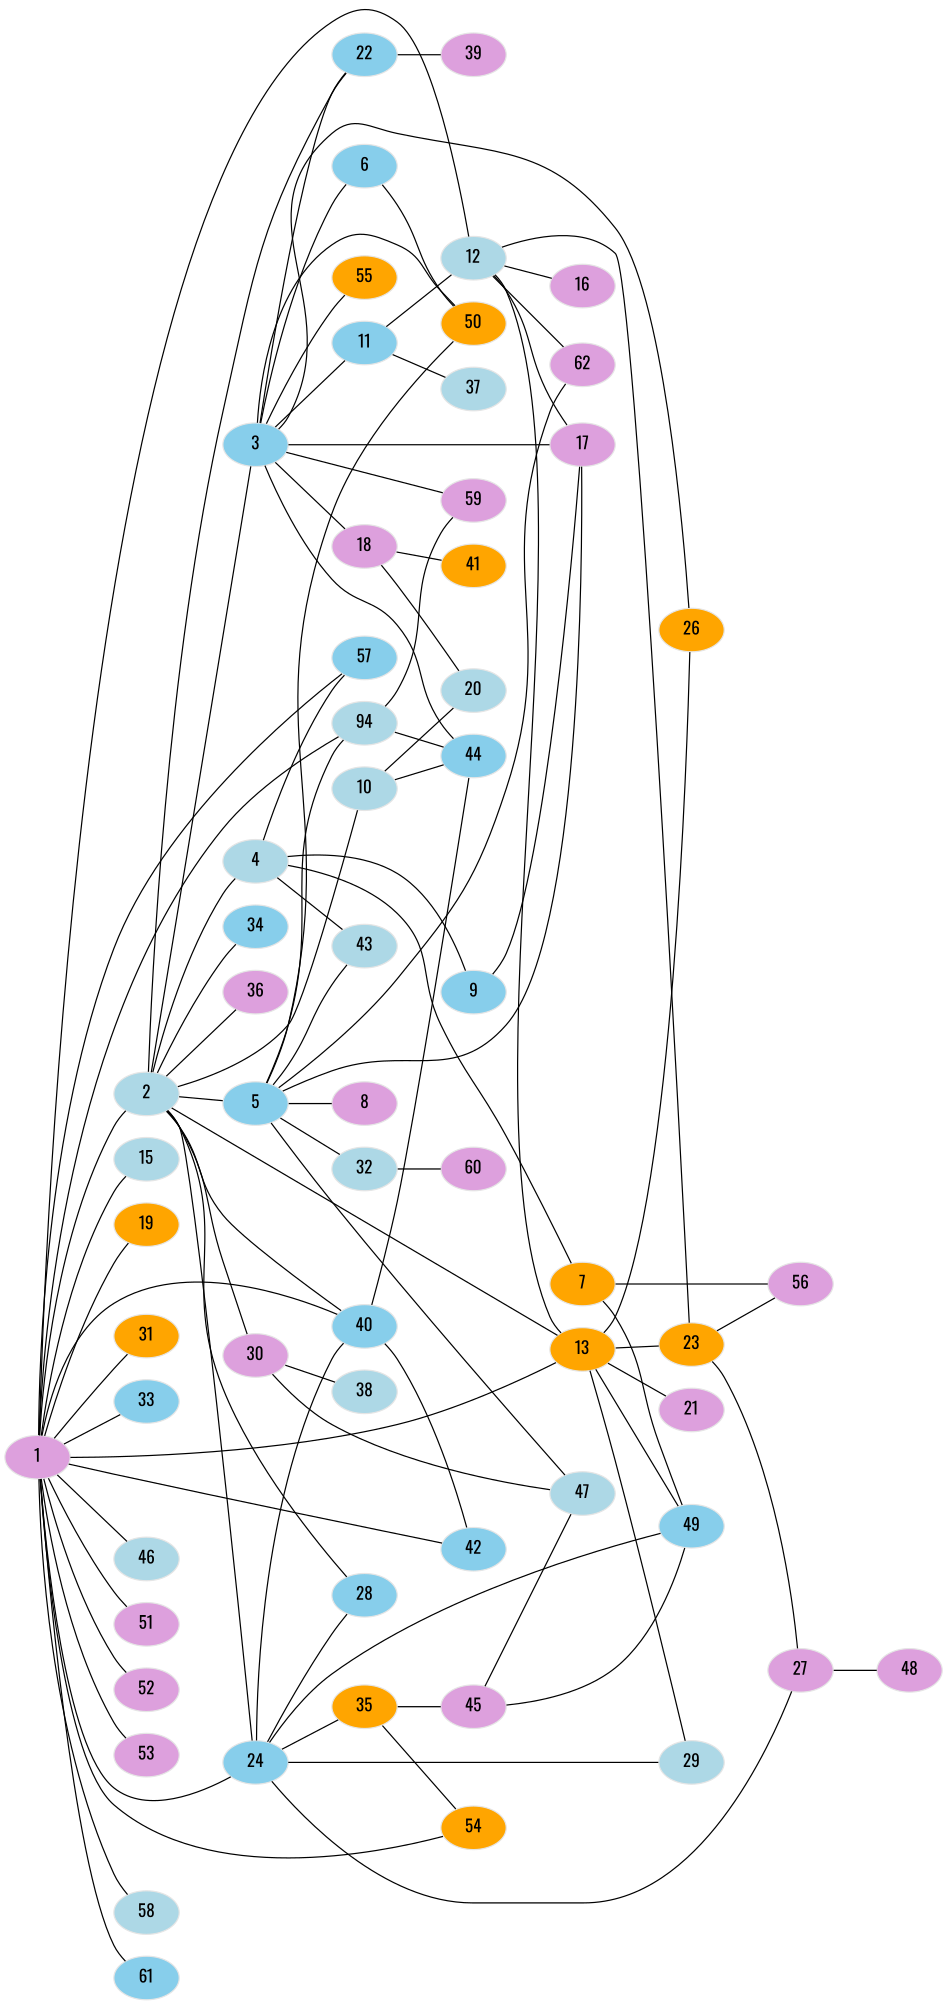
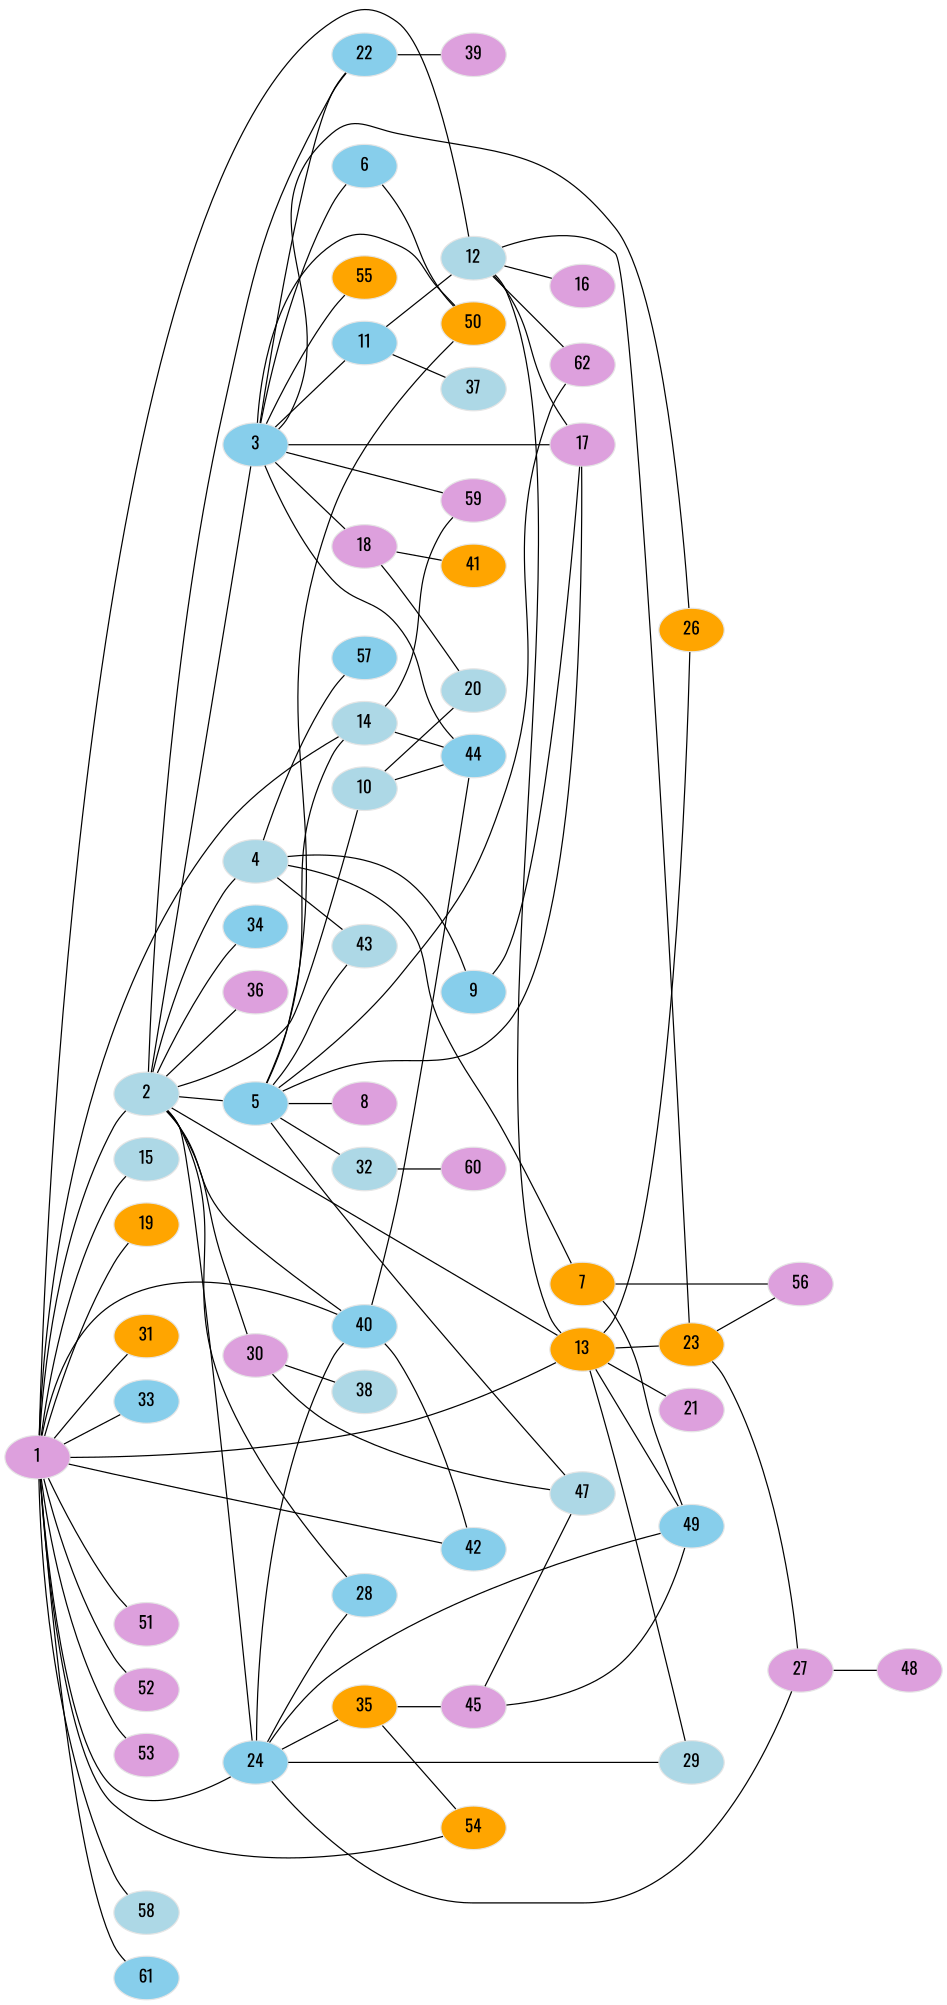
(365, 723) -> (365, 723)
(93, 1012) -> none
(147, 1559) -> none
